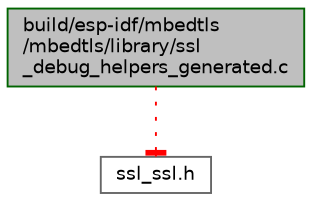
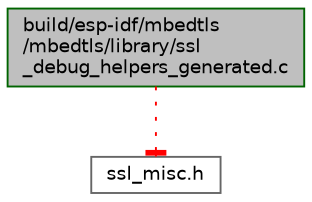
(156, 175) -> (156, 175)
